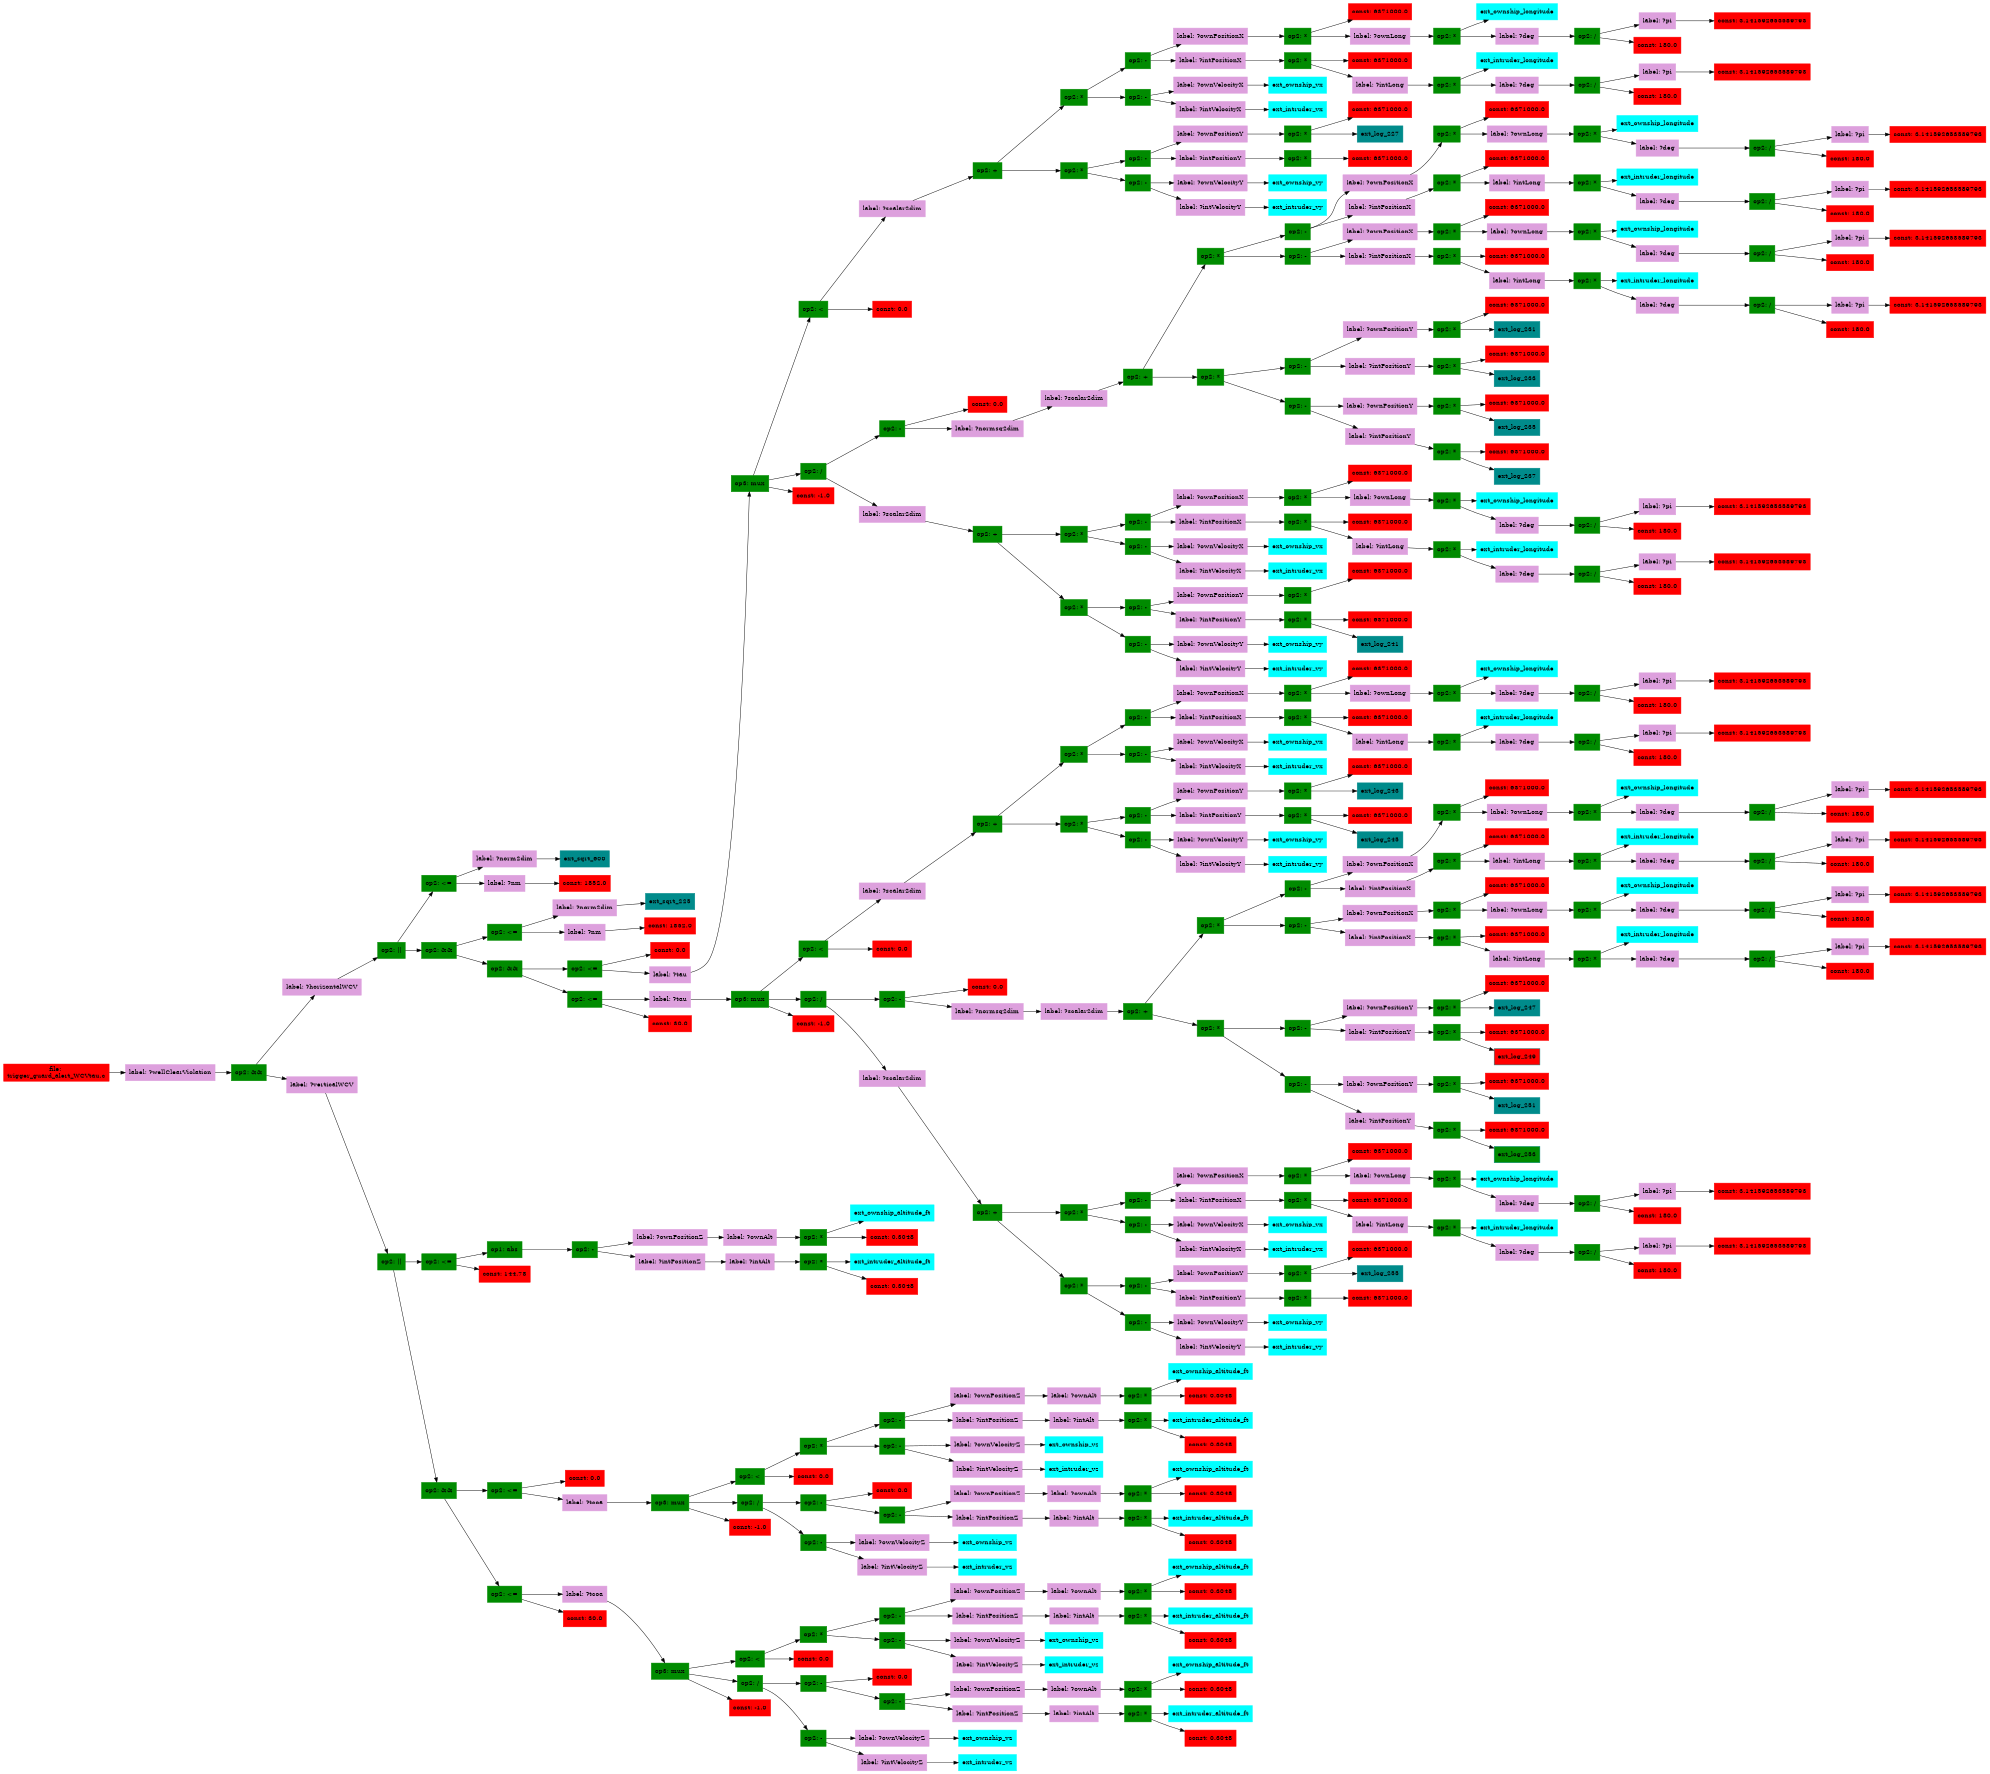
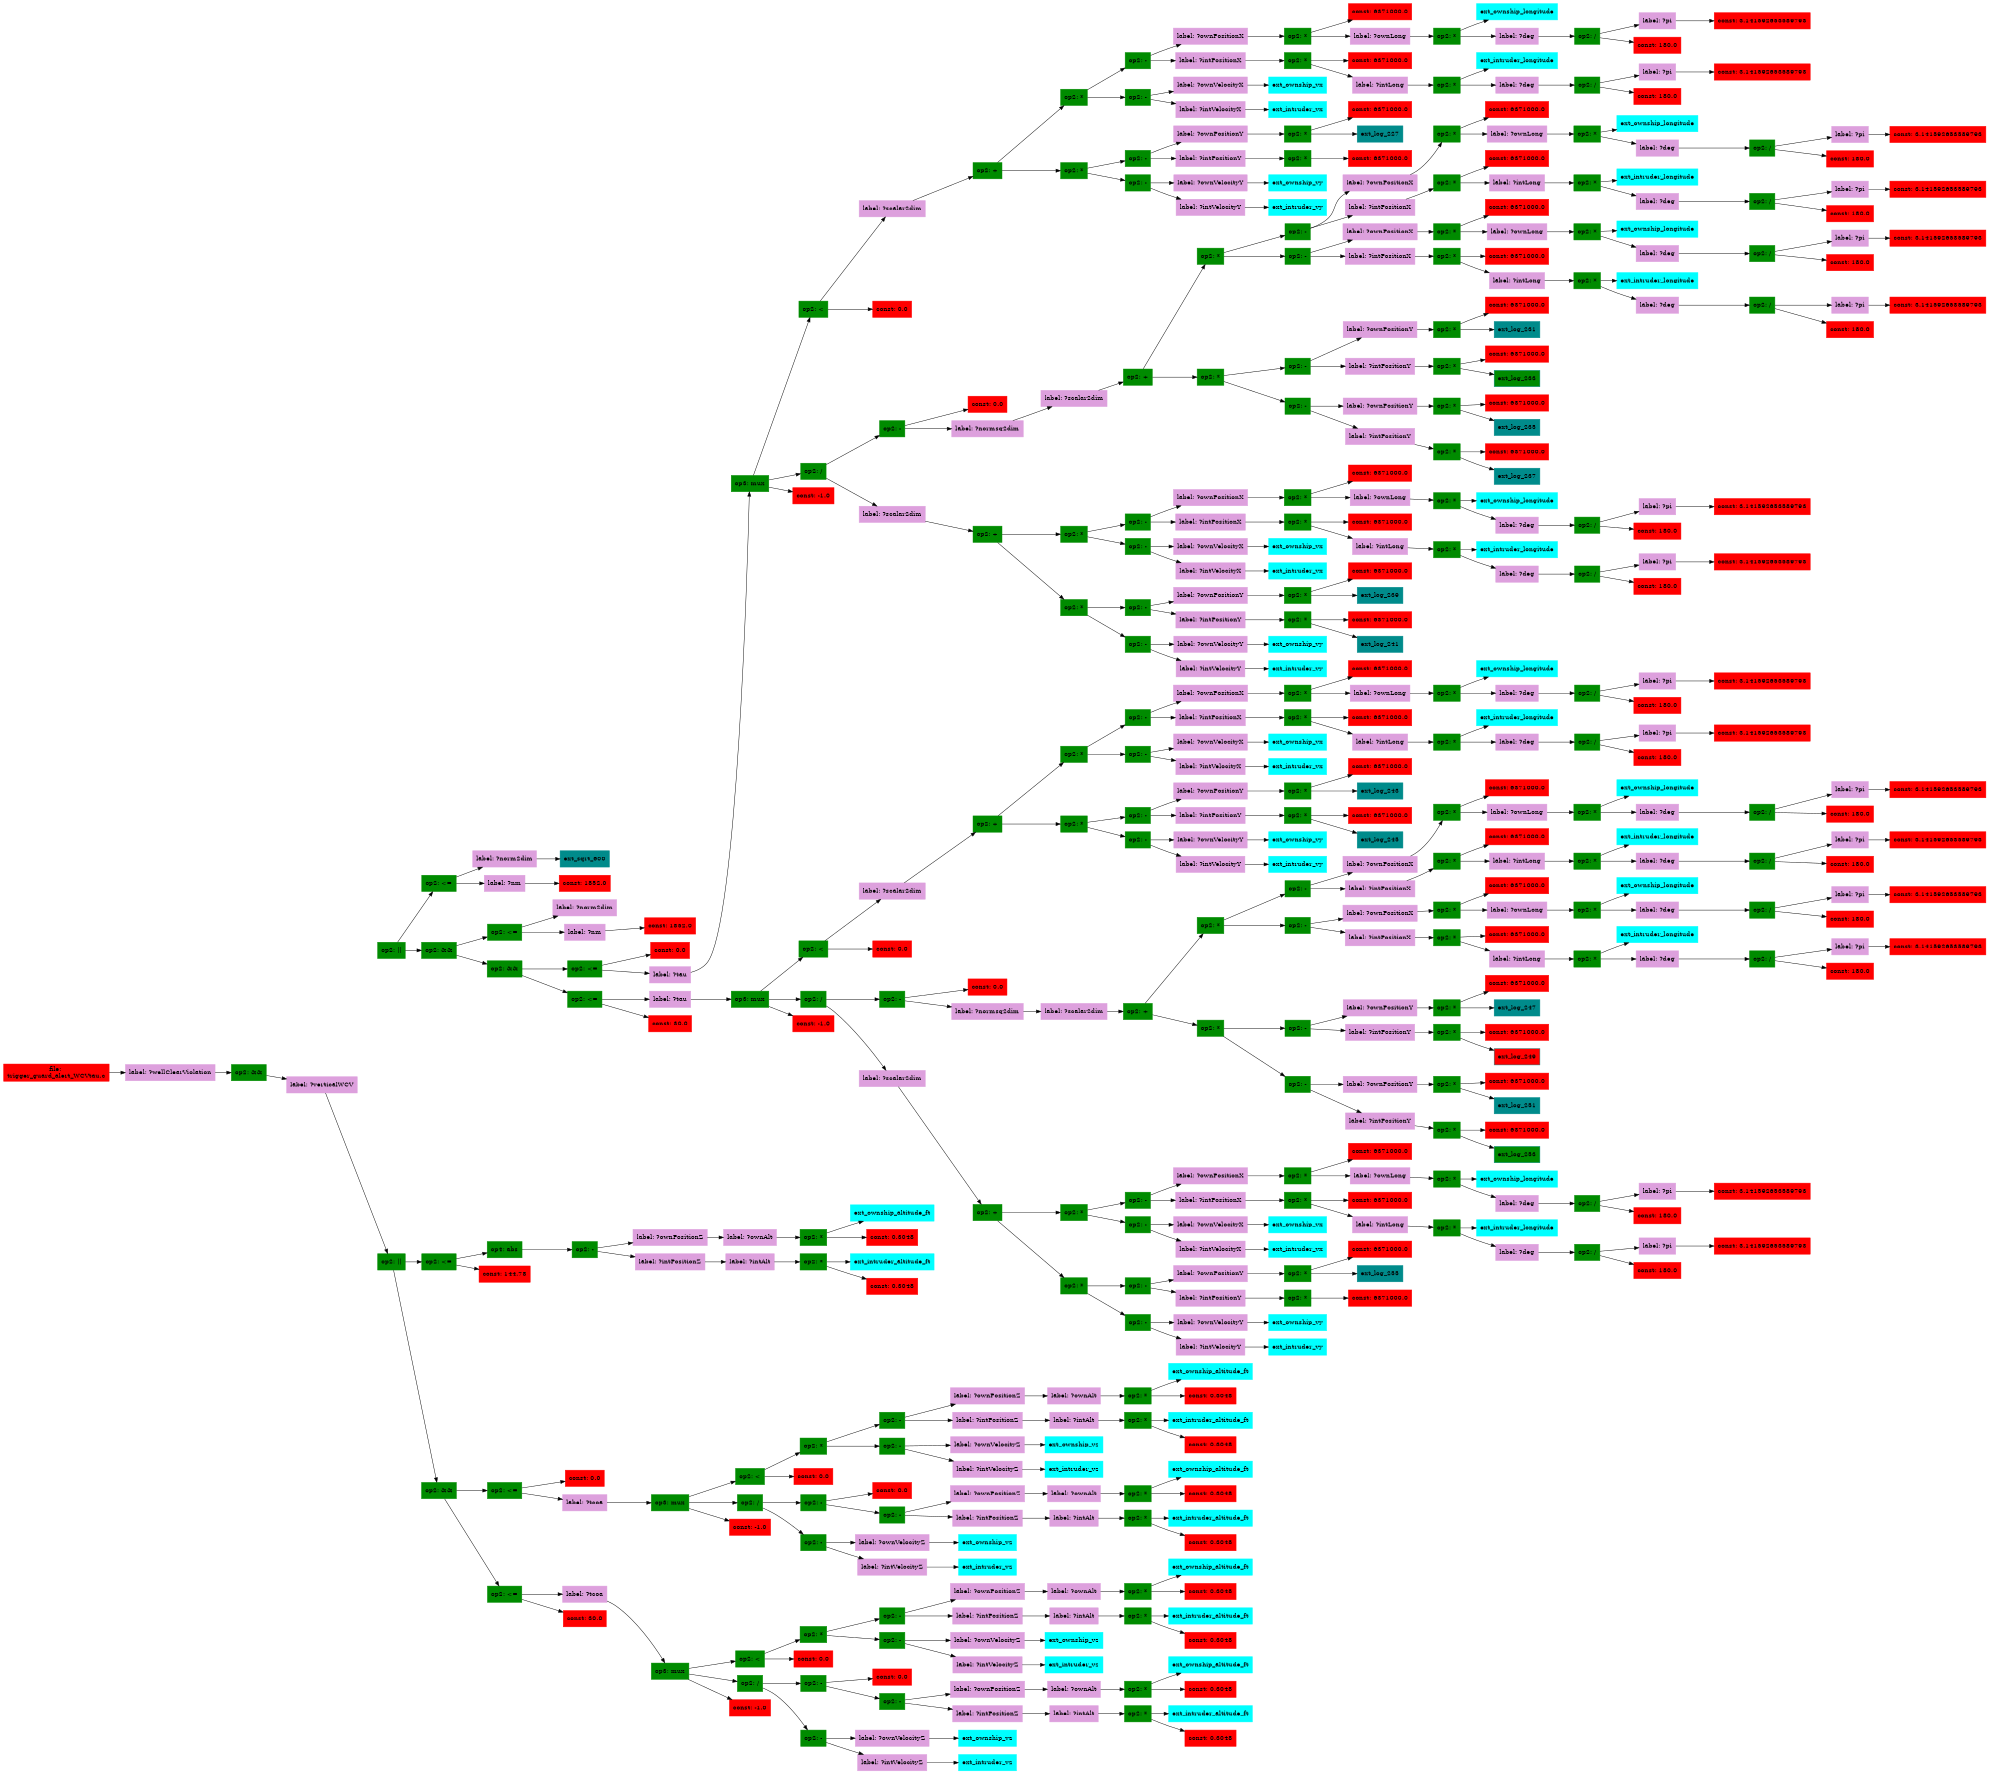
(1517, 379) -> (1517, 379)
none -> (1380, 595)
(670, 901) -> none
(322, 987) -> none
(505, 1250) -> (505, 1250)
